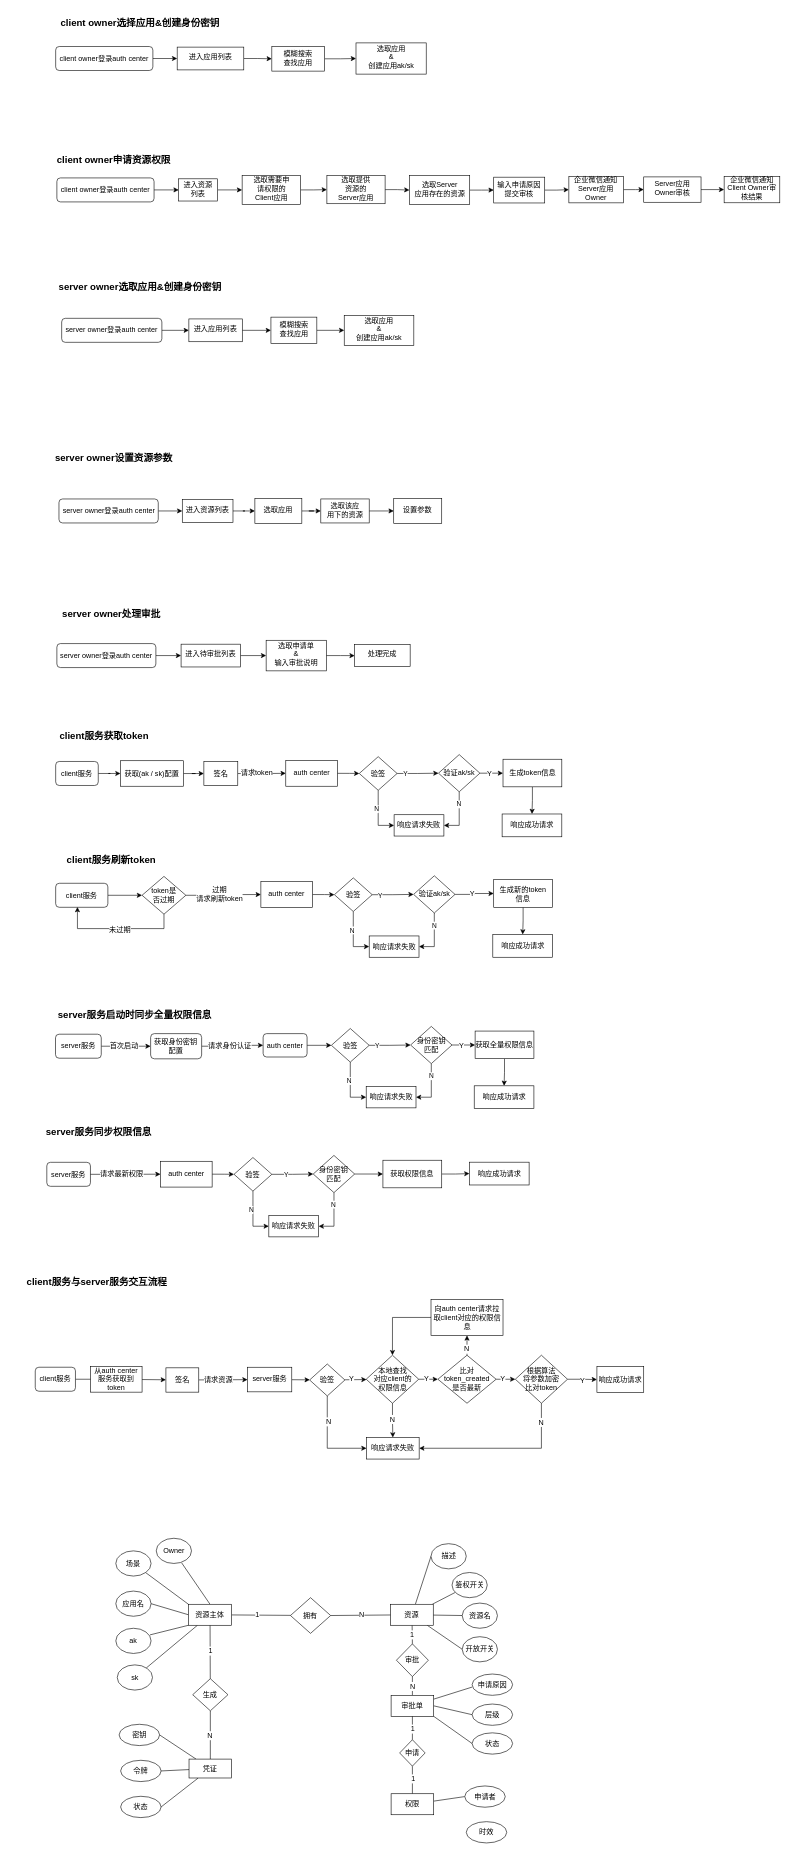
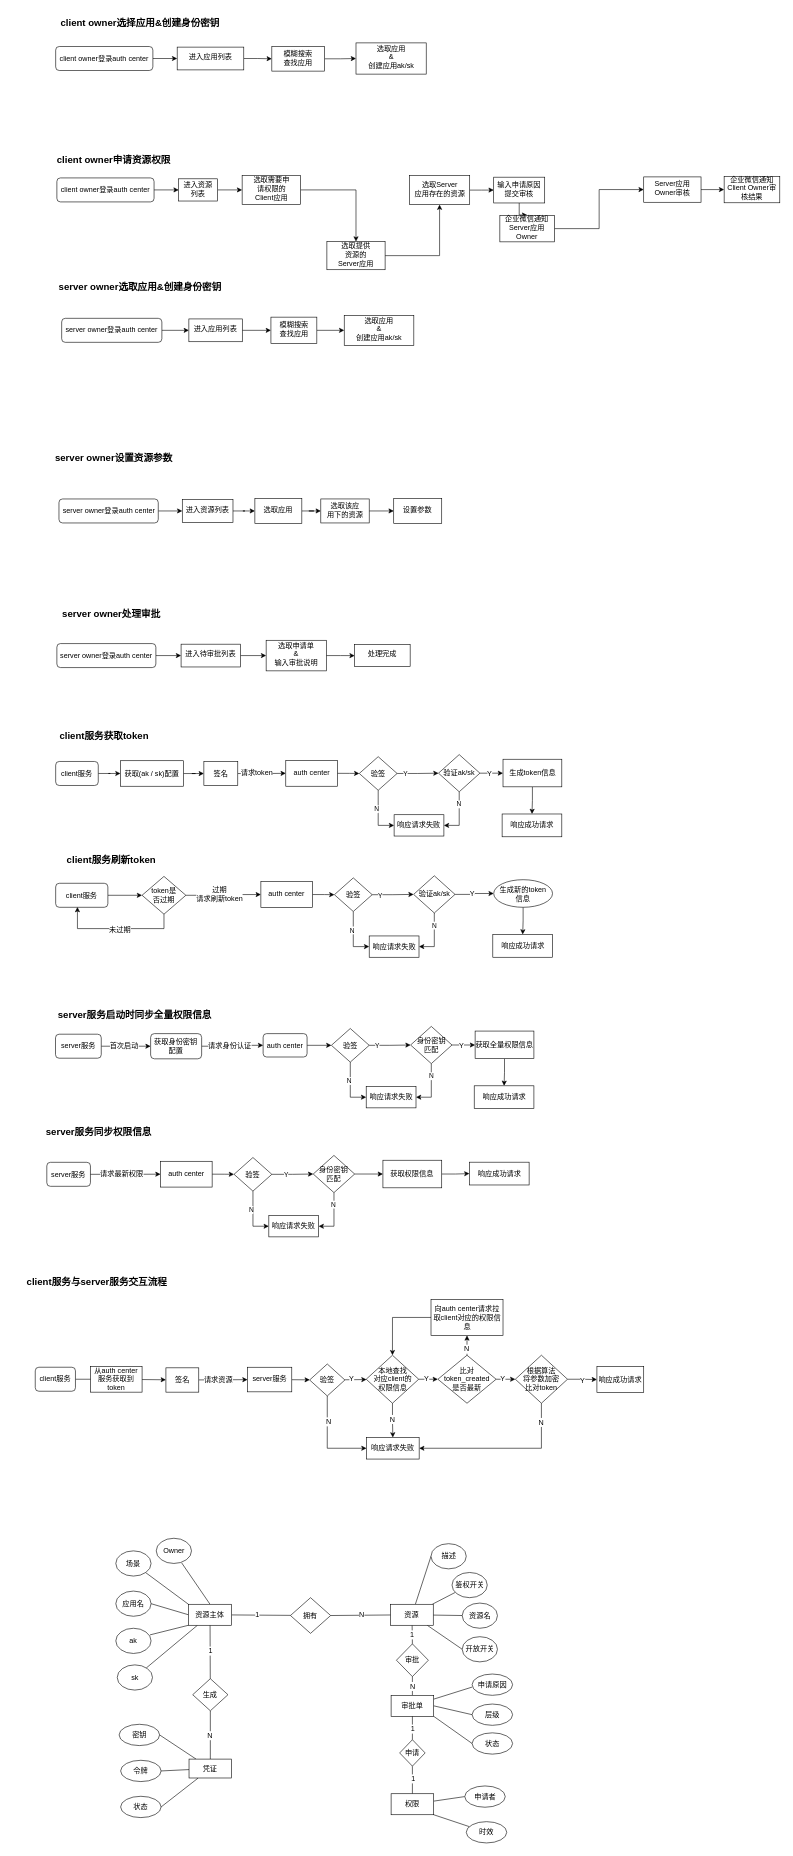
(356, 190) -> (356, 256)
(596, 190) -> (527, 229)
(523, 893) -> (523, 893)
none -> (451, 1820)
